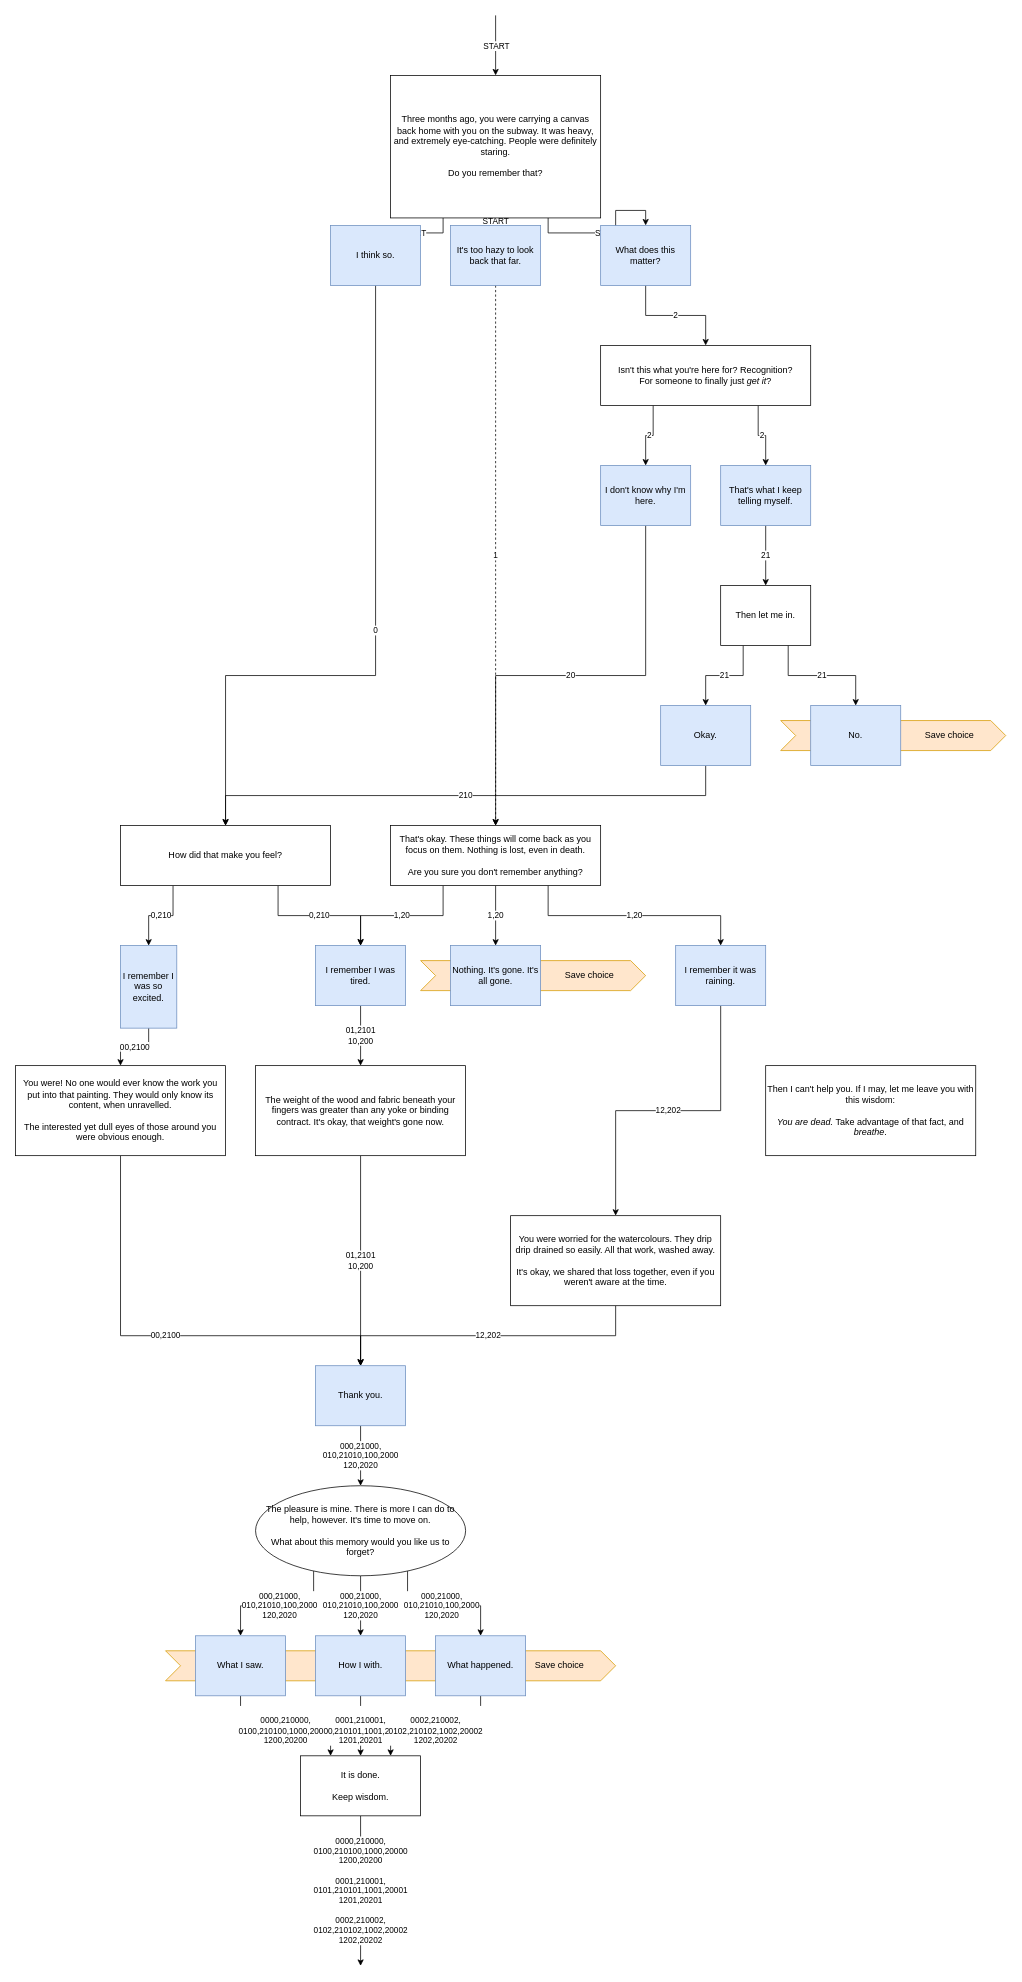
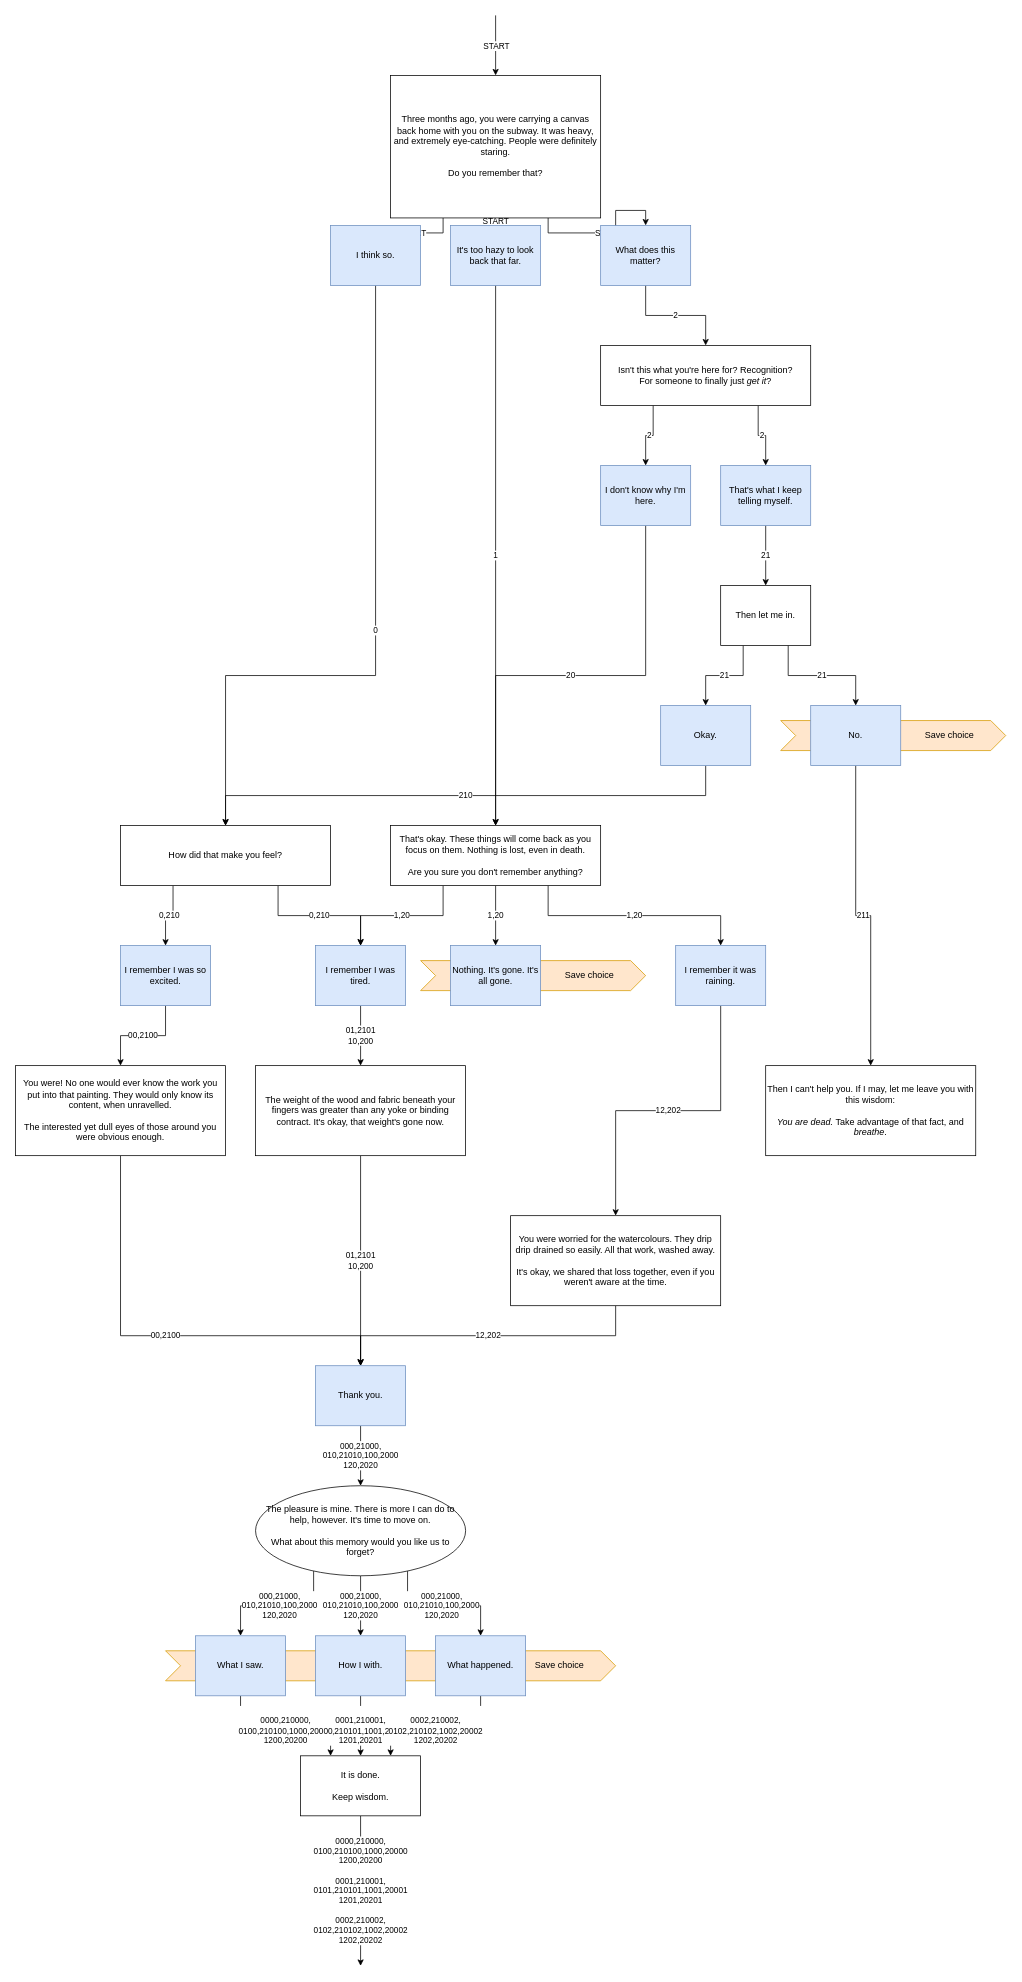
(495, 419) -> (495, 419)
none -> (860, 915)
(149, 987) -> (165, 975)
